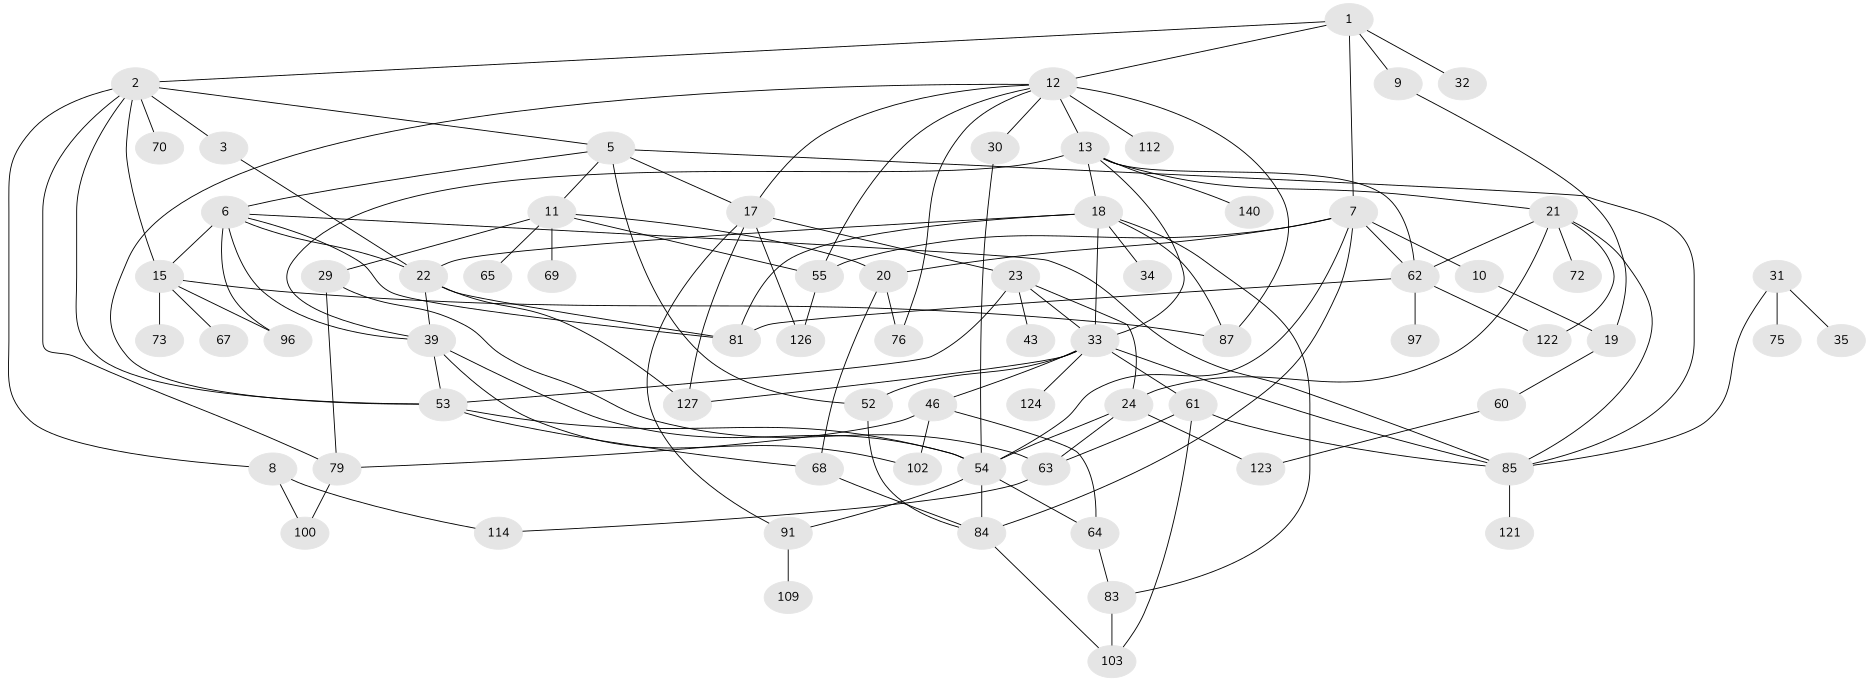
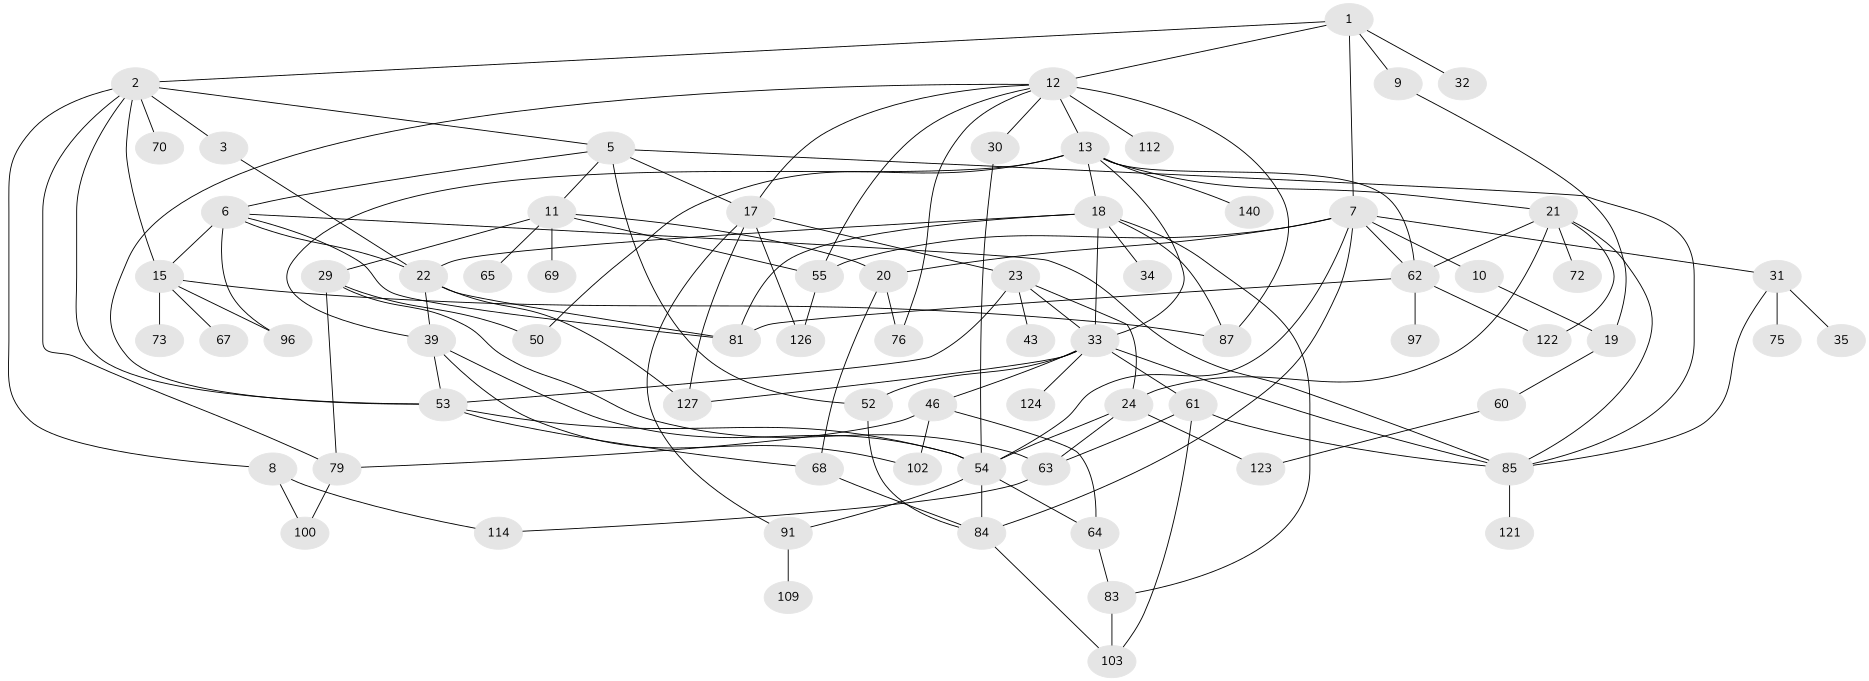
none -> (1556, 243)
(297, 313) -> none
none -> (537, 341)
